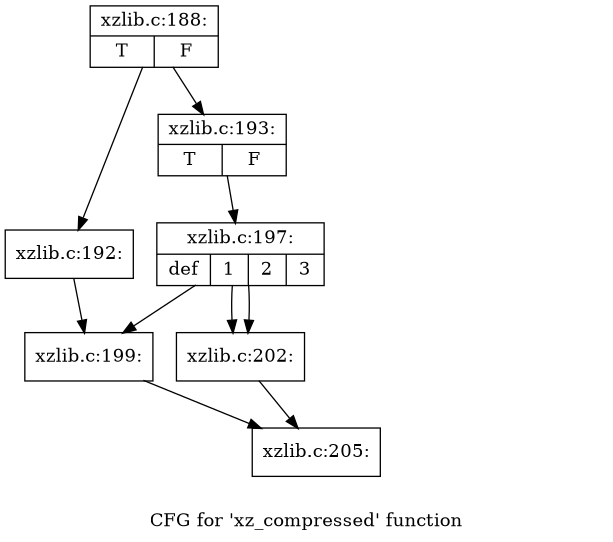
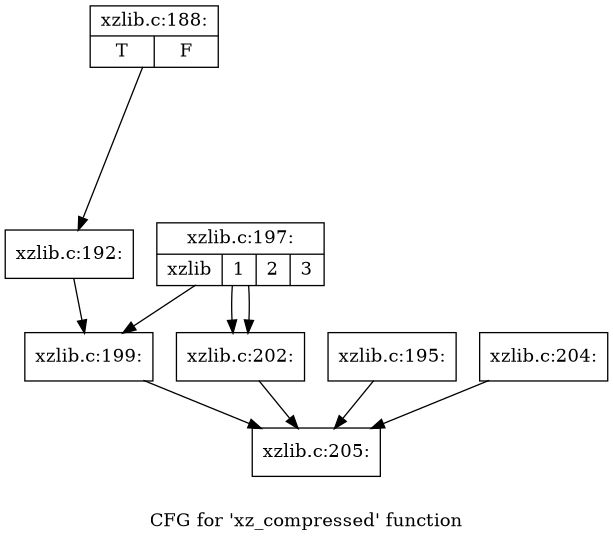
(222, 145) -> none
(184, 269) -> (190, 269)
none -> (392, 357)
none -> (544, 357)
